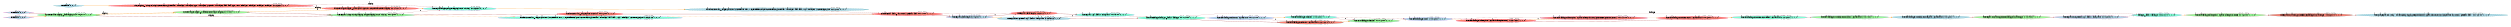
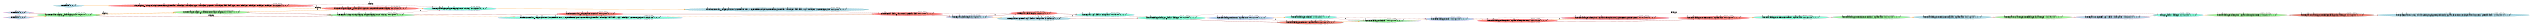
(1374, 21) -> (1384, 21)
